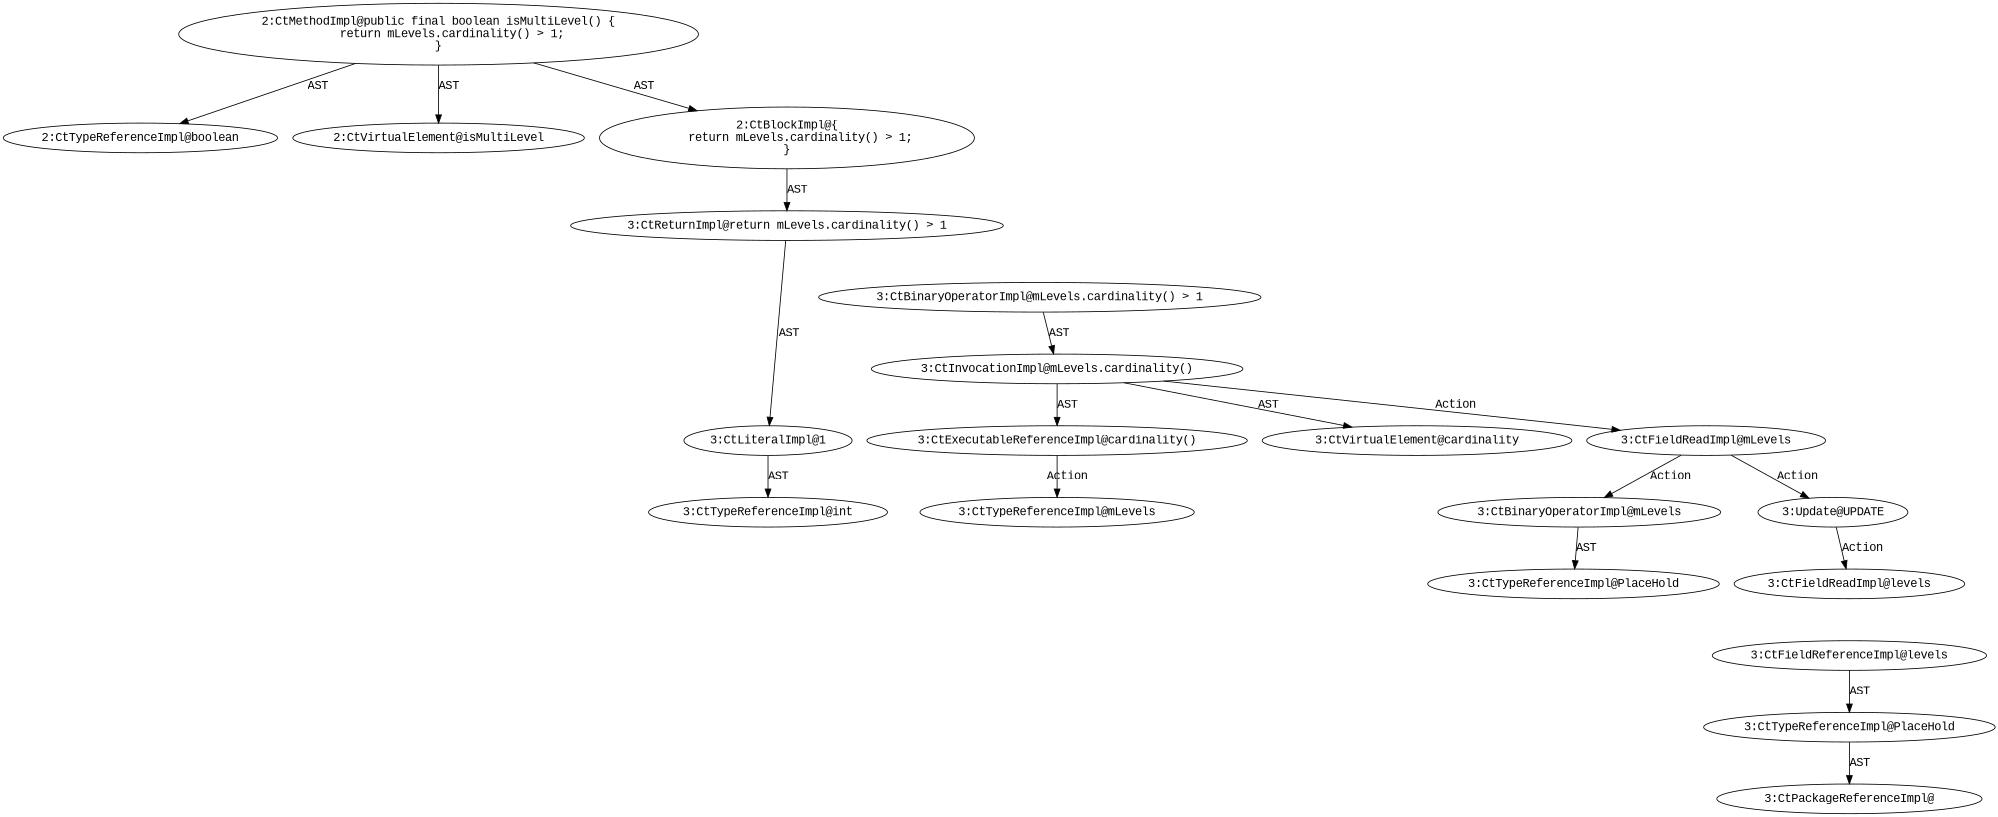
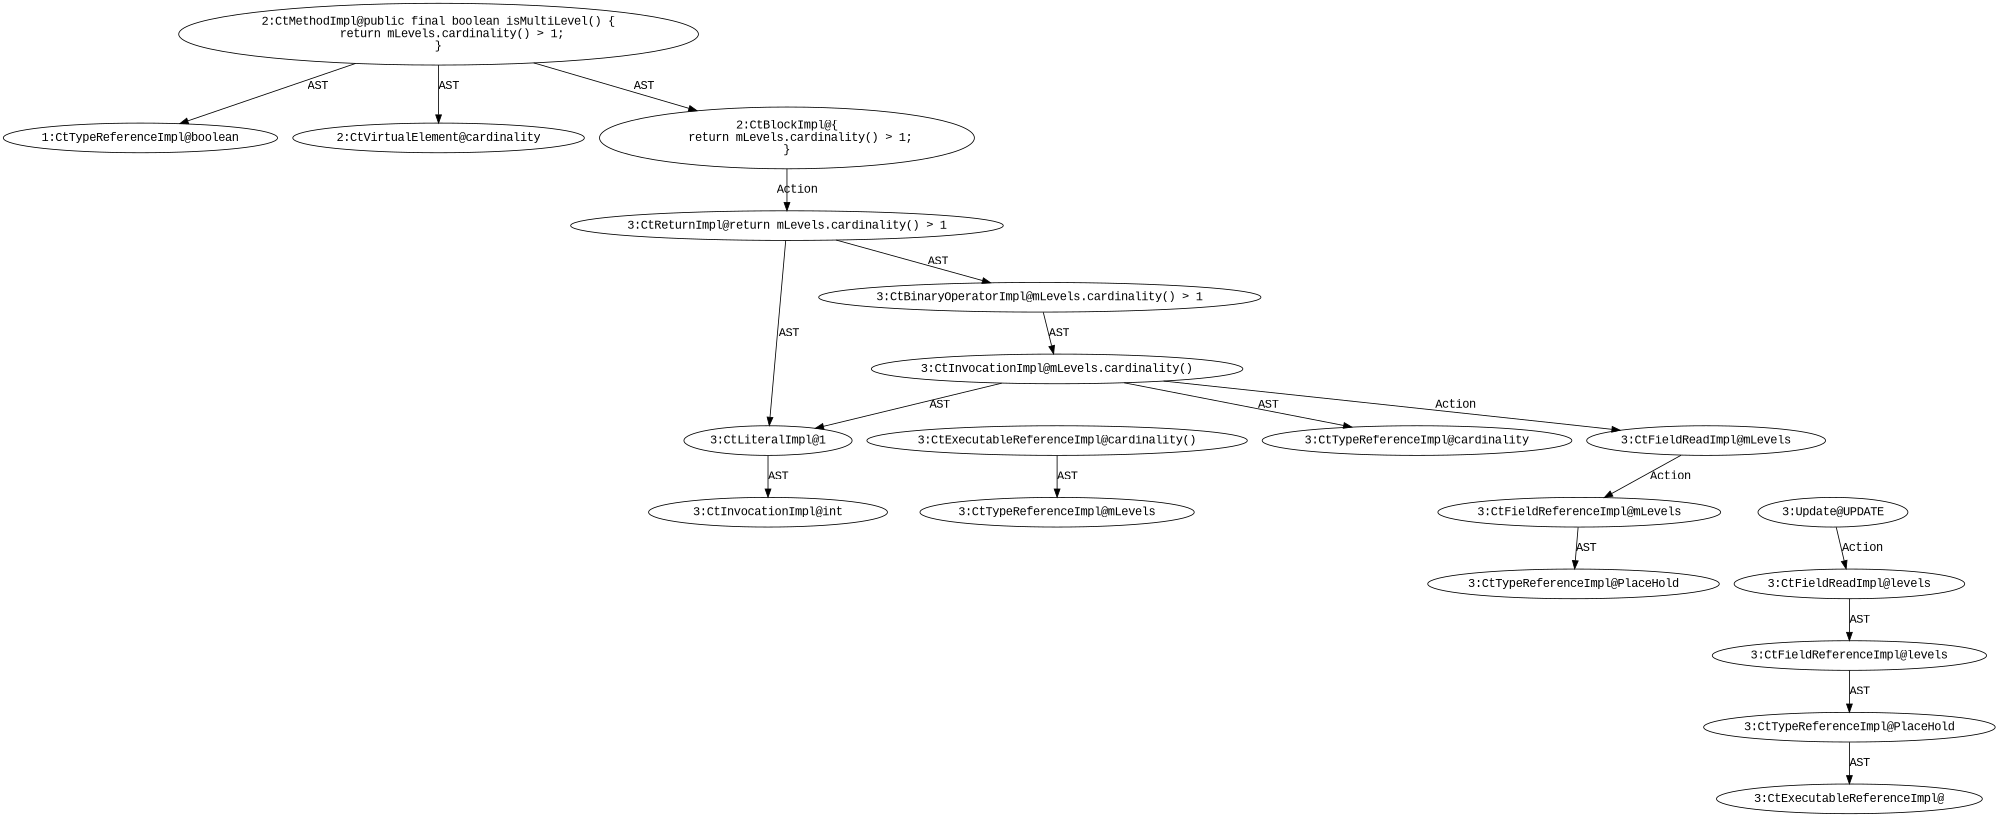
(140, 138) -> (140, 138)
(439, 138) -> (439, 138)
(797, 190) -> (797, 190)
none -> (909, 260)
(1057, 401) -> (913, 405)
(1417, 441) -> (1417, 441)
(1766, 475) -> none
(1067, 476) -> (1067, 476)
(768, 512) -> (768, 512)
(1579, 512) -> (1579, 512)
none -> (1849, 616)
(1849, 799) -> (1849, 799)
